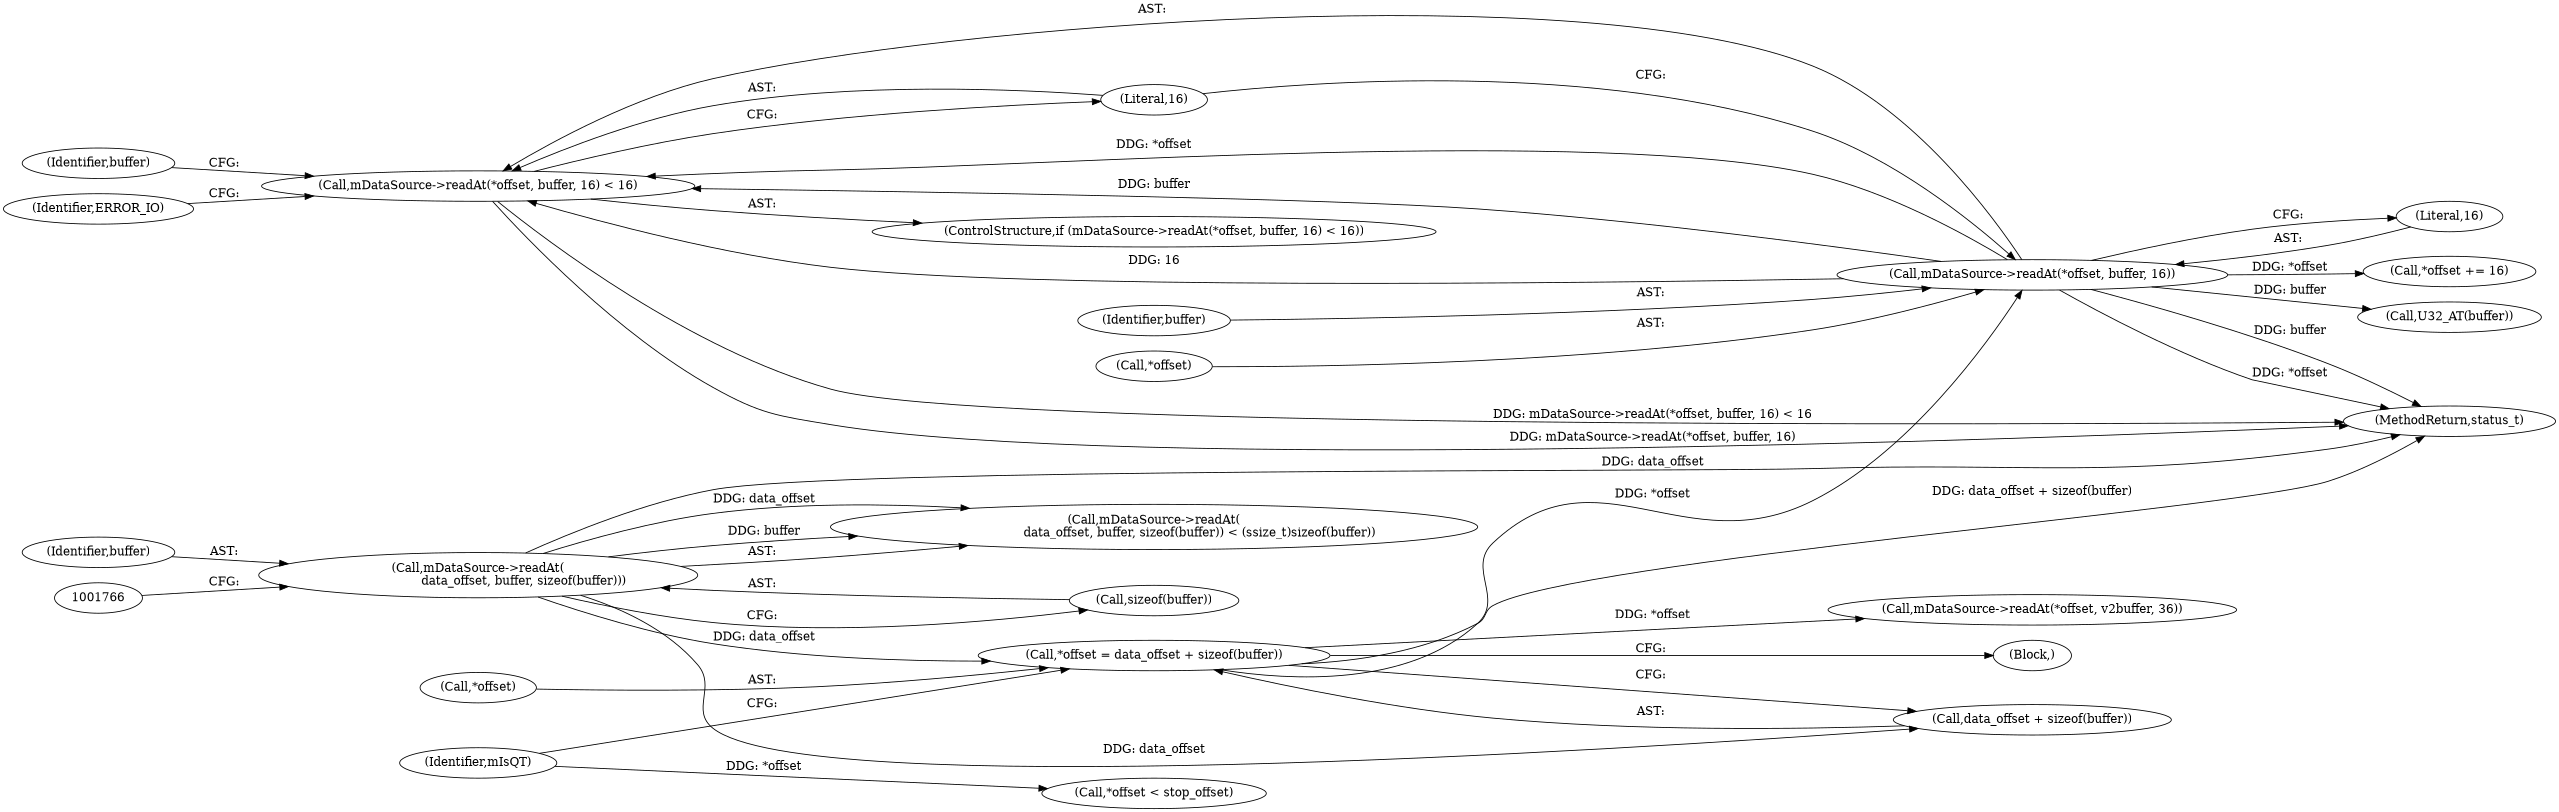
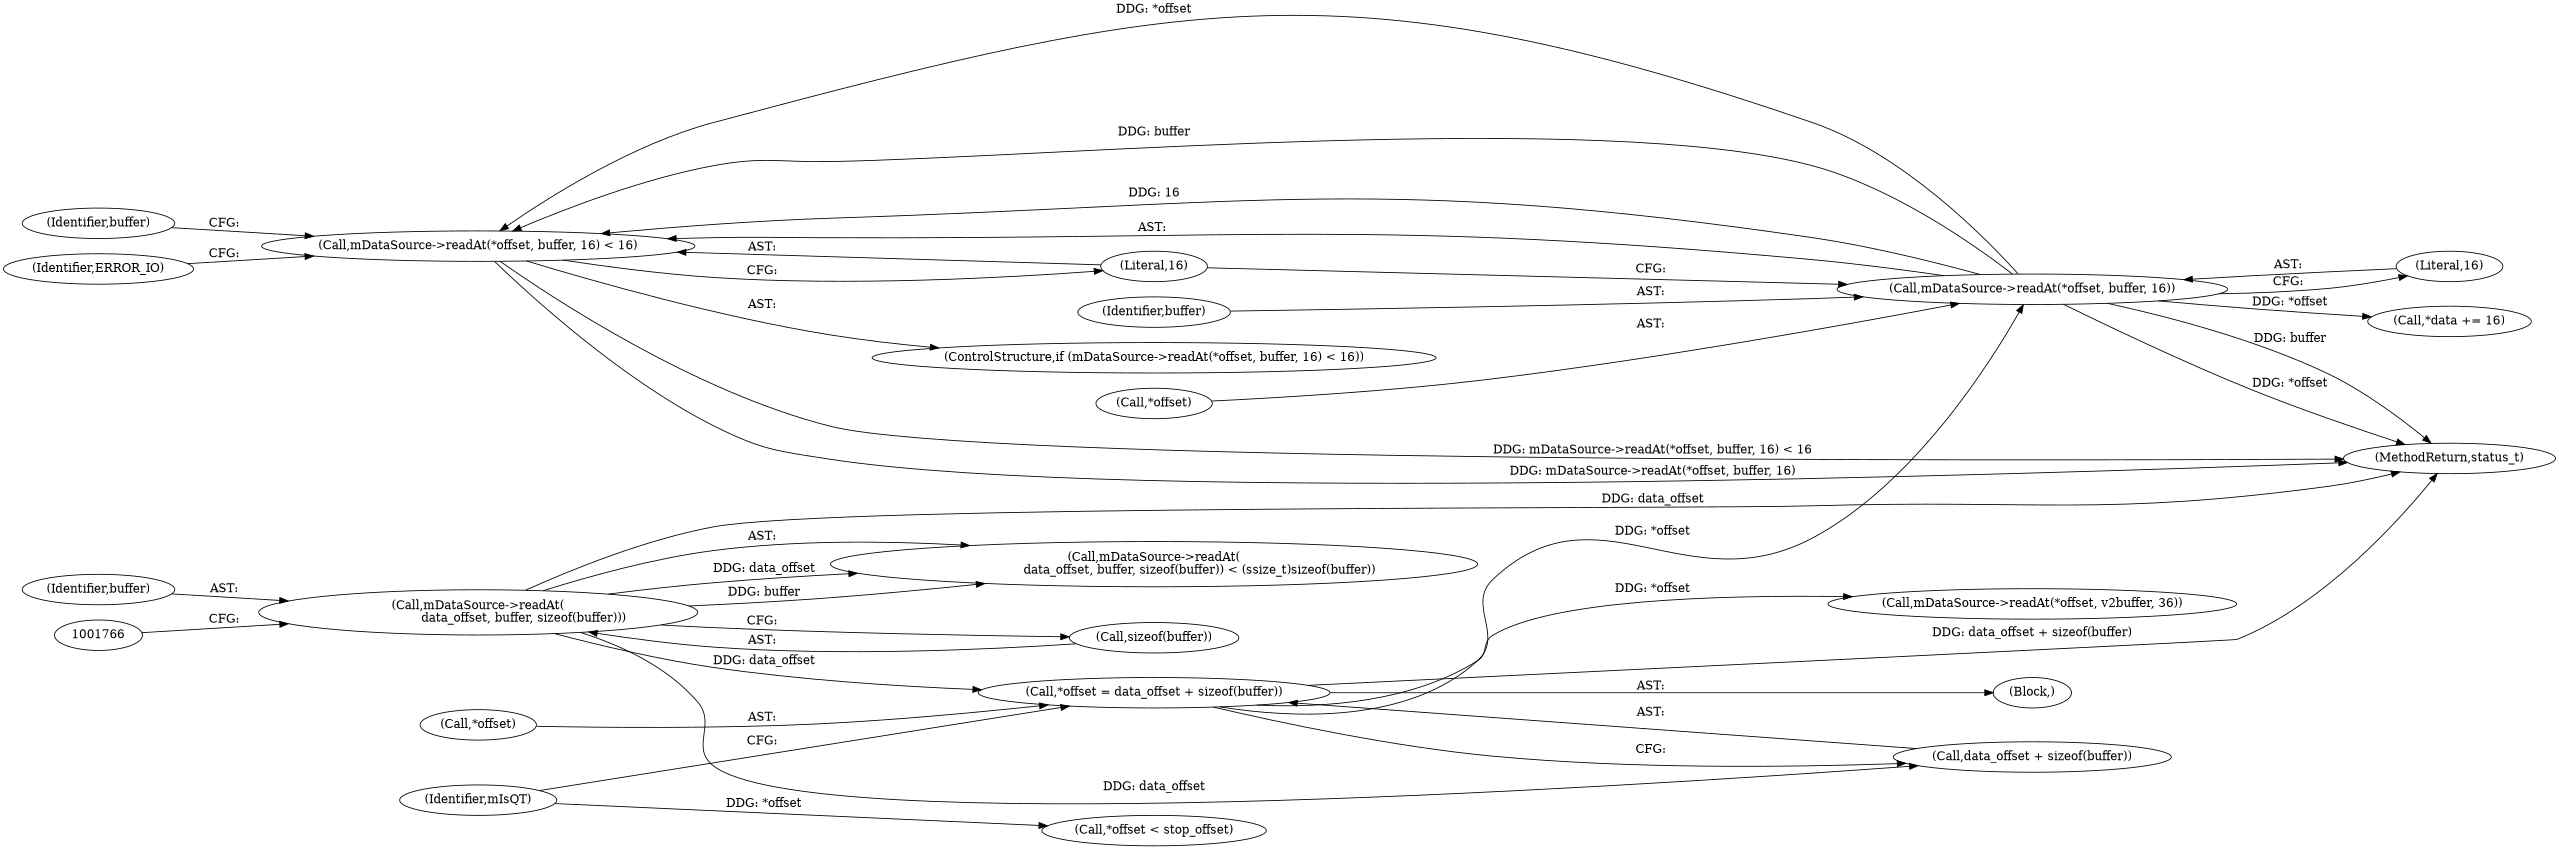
(2450, 272) -> (2450, 321)
(2450, 317) -> none
(1653, 649) -> (1653, 686)
